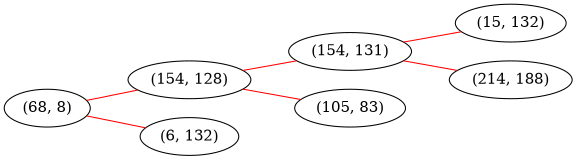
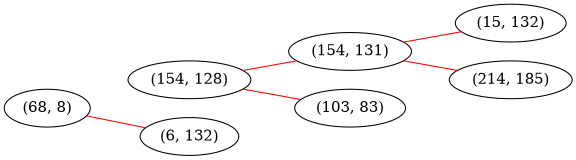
(511, 80) -> (511, 80)
(112, 95) -> none
(350, 108) -> (350, 108)
